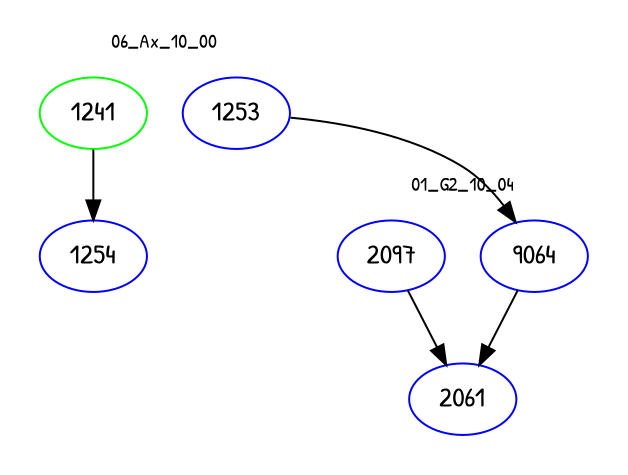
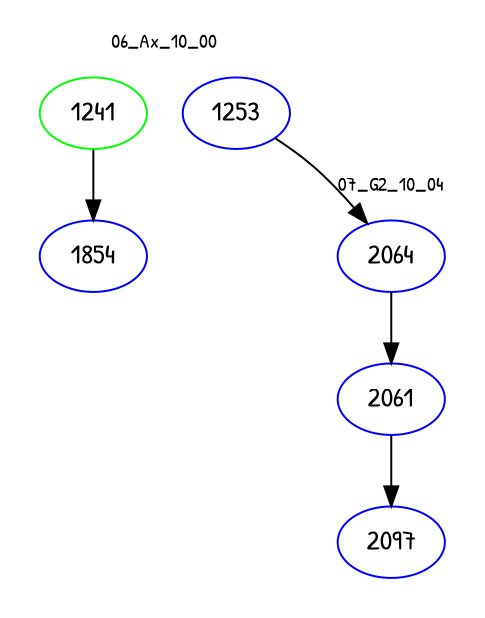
(463, 186) -> (391, 186)
(93, 256) -> (93, 256)
(534, 256) -> (391, 256)
(422, 319) -> (391, 461)
